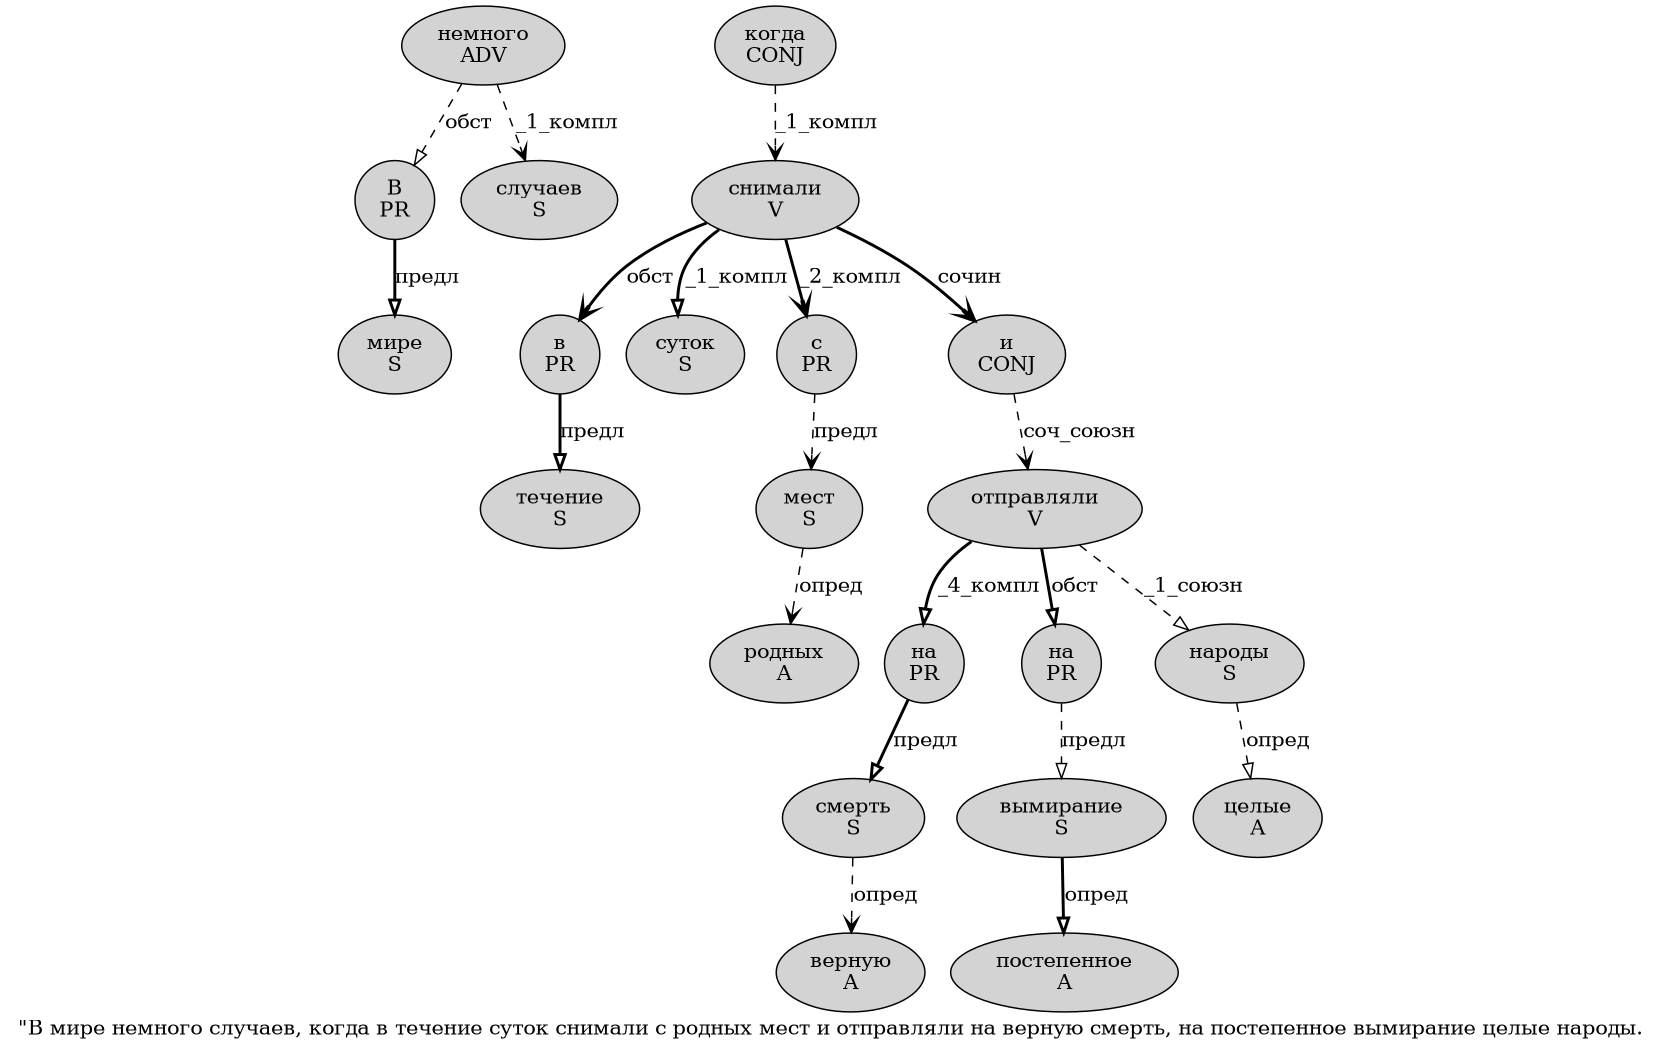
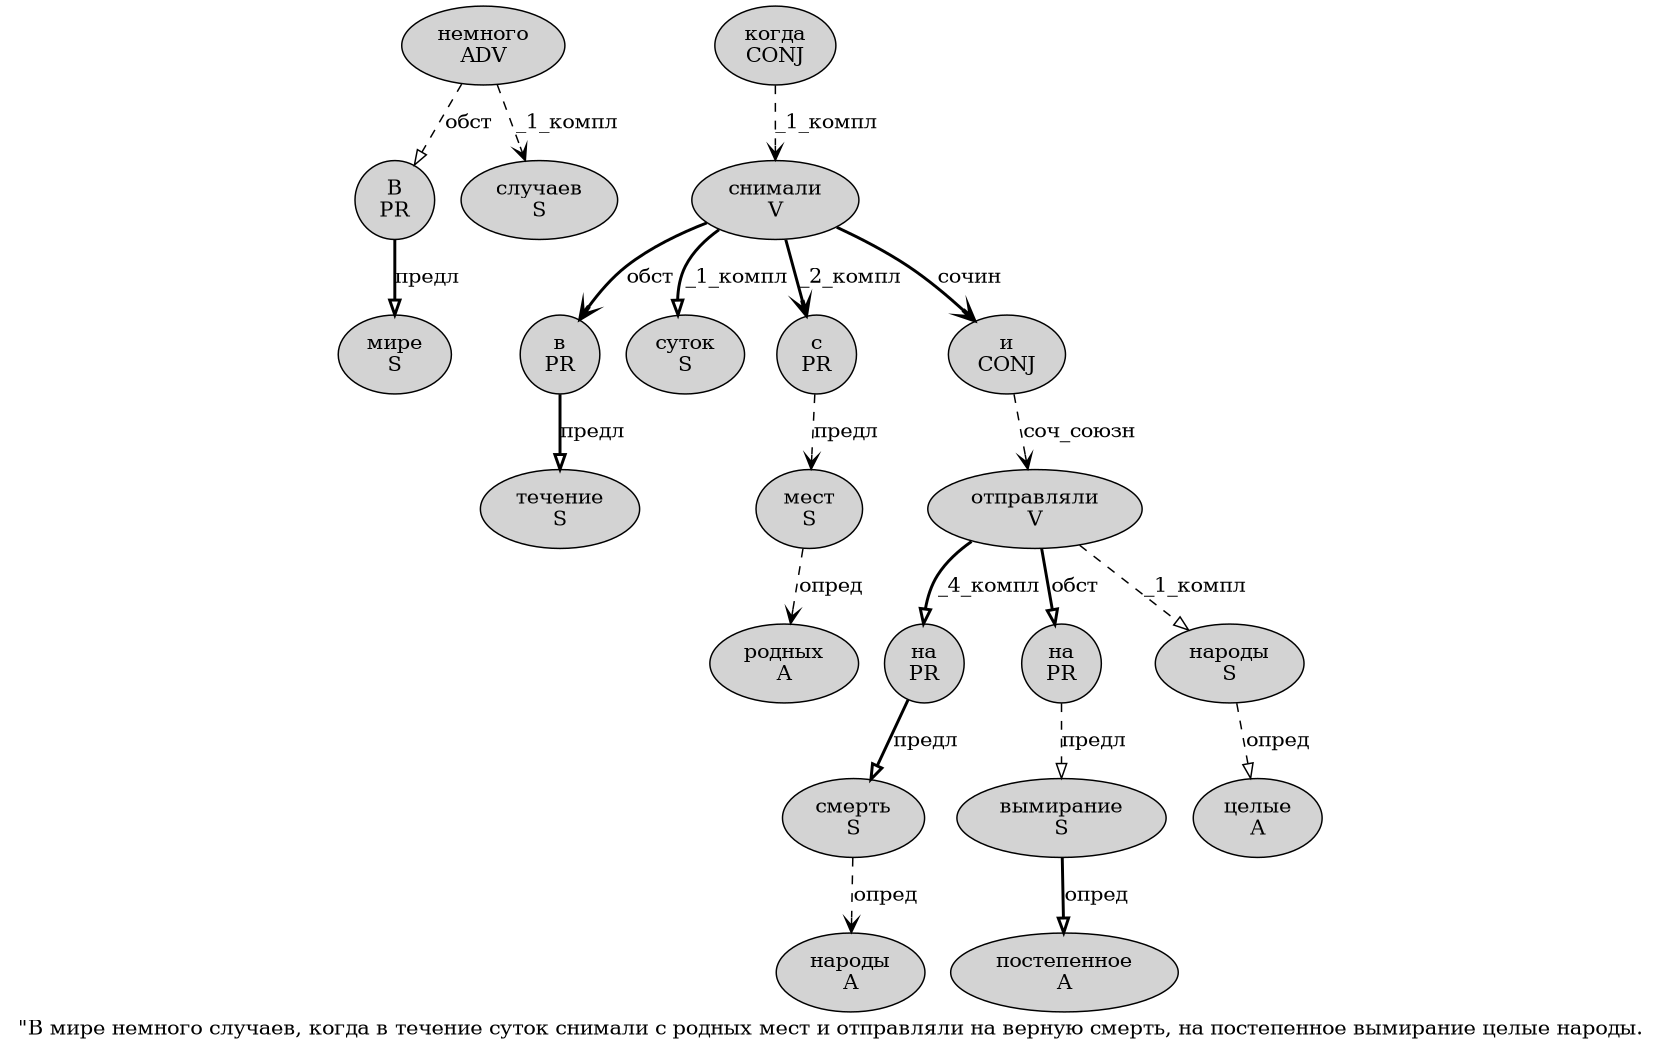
(1194, 586) -> (1196, 586)
(851, 972) -> (851, 972)
